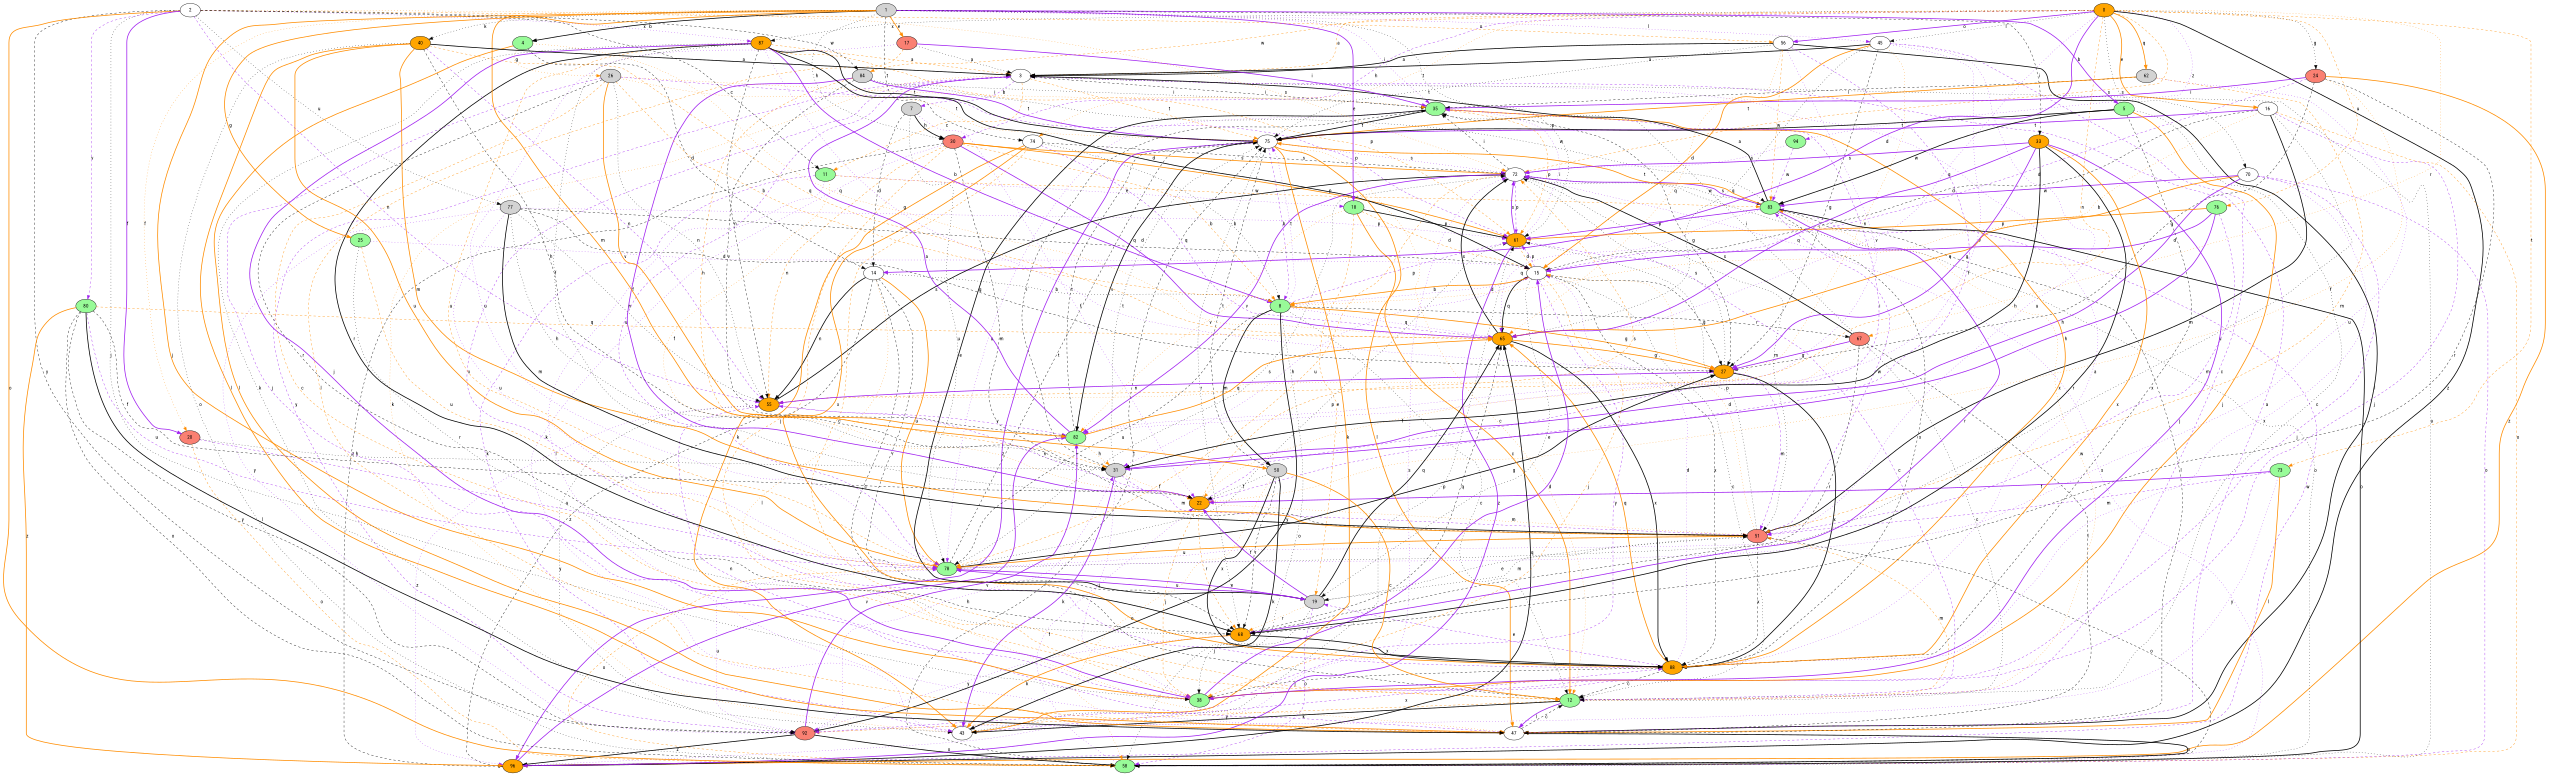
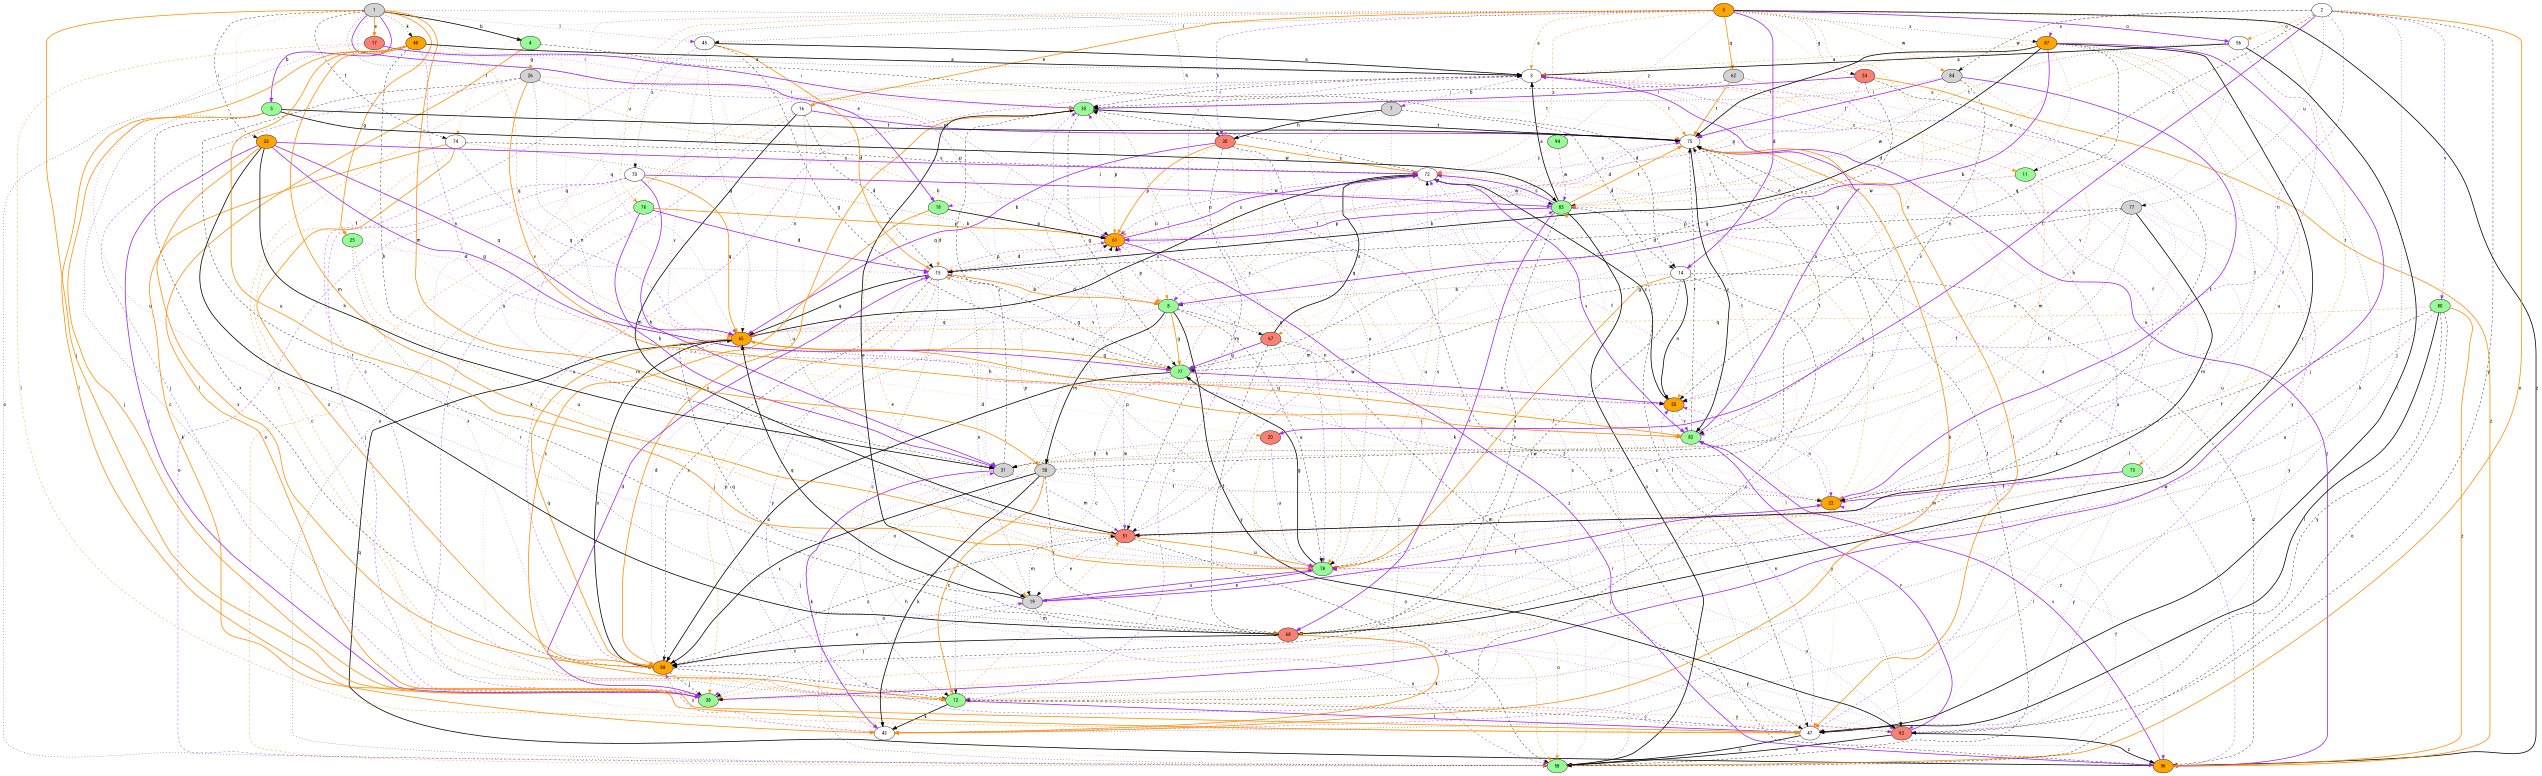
(816, 234) -> (1310, 331)
(1724, 372) -> (1180, 372)
(1241, 635) -> (1288, 635)
(1997, 728) -> (1998, 640)
